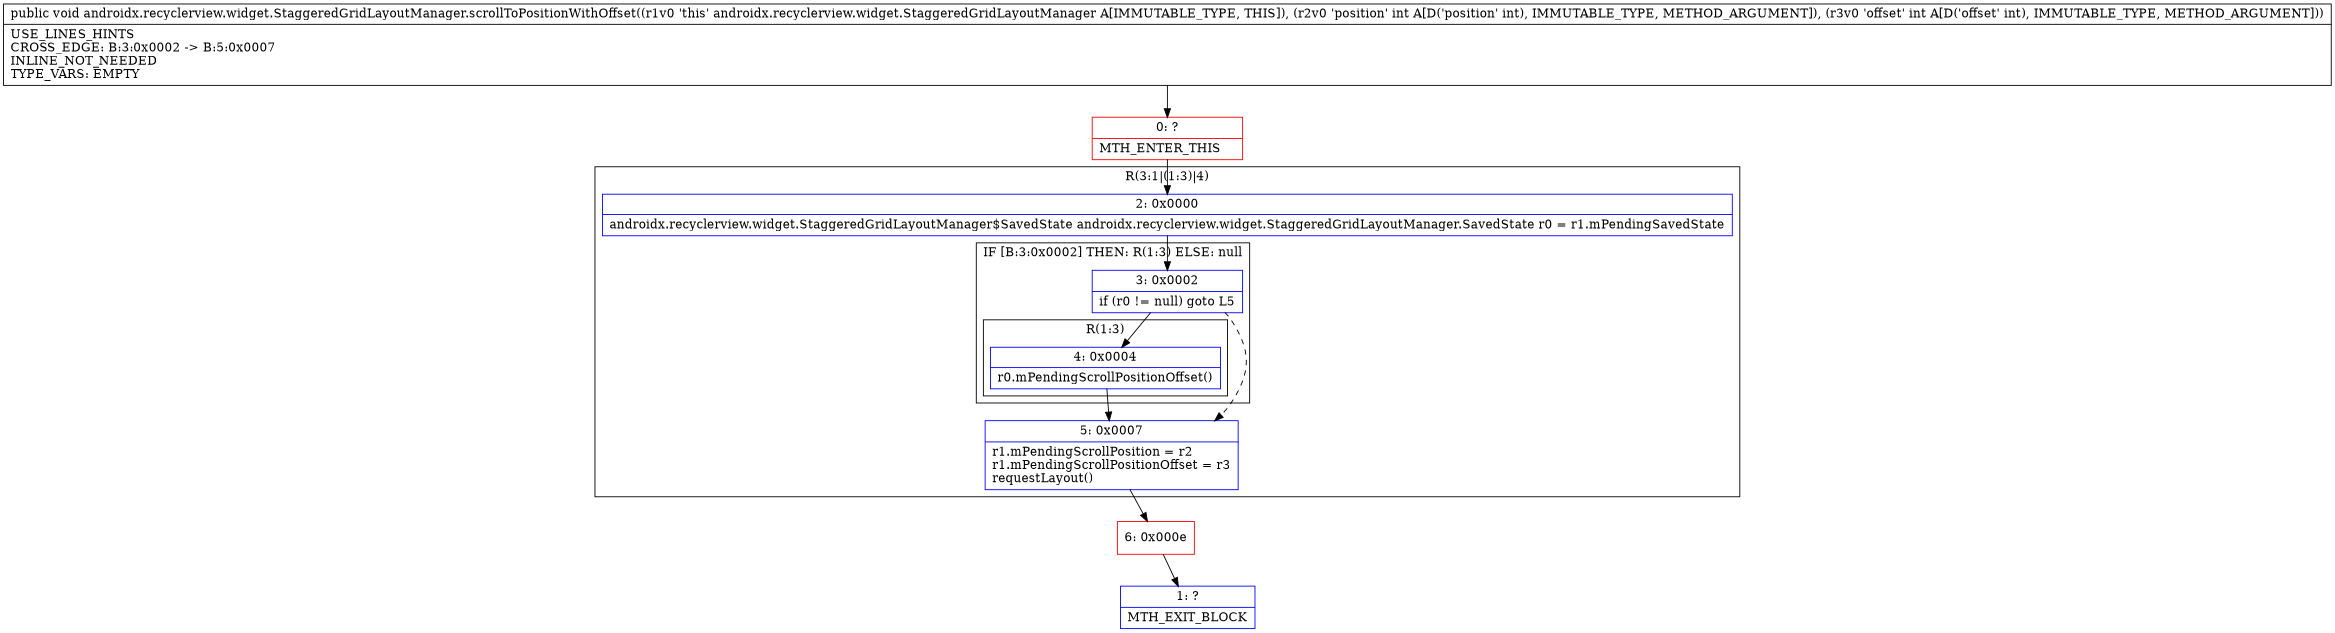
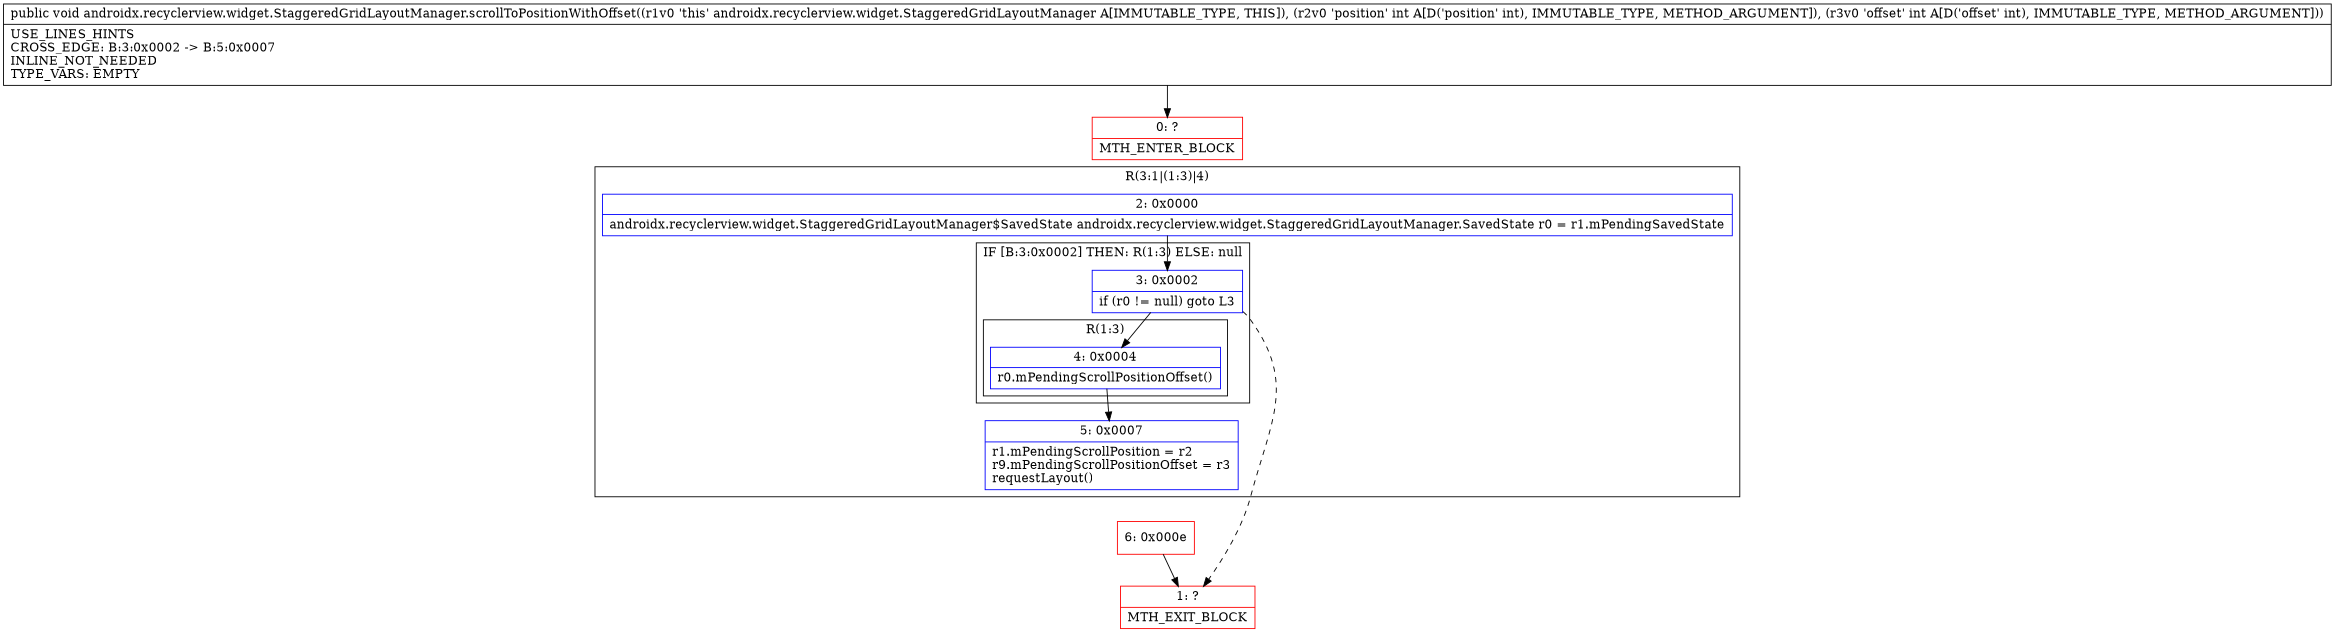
(1160, 149) -> (1167, 149)
(1167, 172) -> none
(1167, 302) -> (1167, 302)
(1244, 376) -> (1265, 447)
(1112, 465) -> (1112, 465)
(1137, 502) -> none
(1188, 607) -> (1188, 607)
